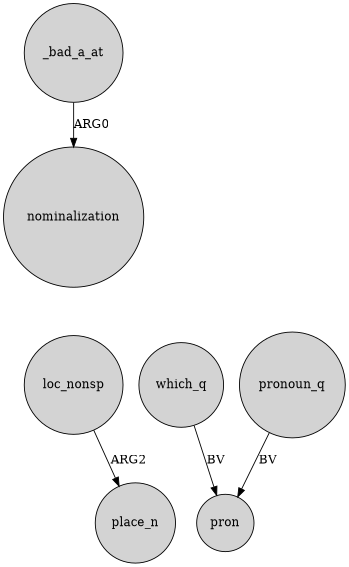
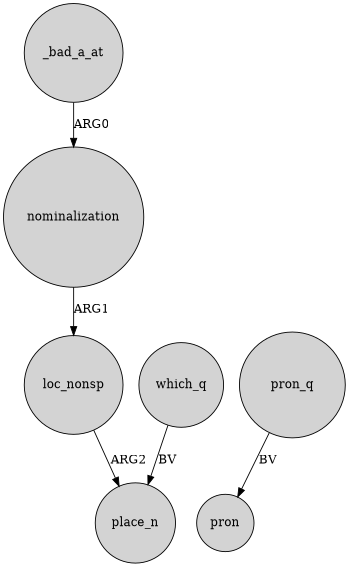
none -> (74, 307)
(292, 385) -> (292, 385)
(204, 456) -> (159, 451)
